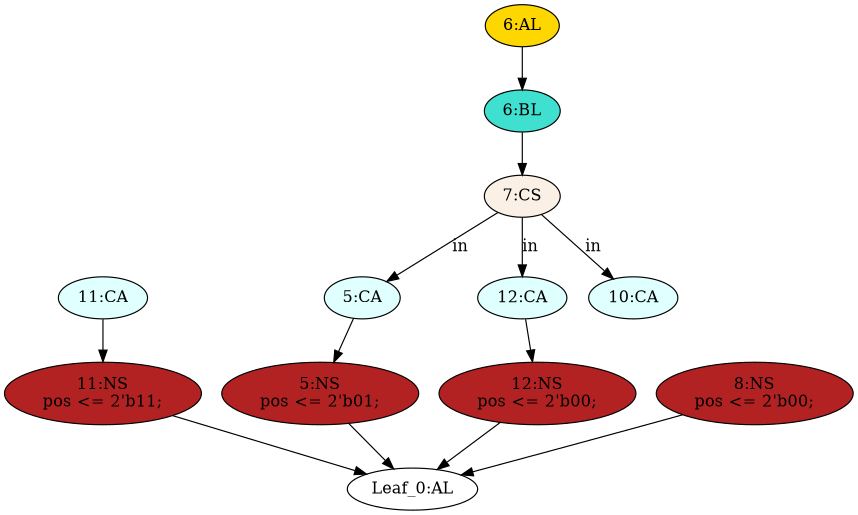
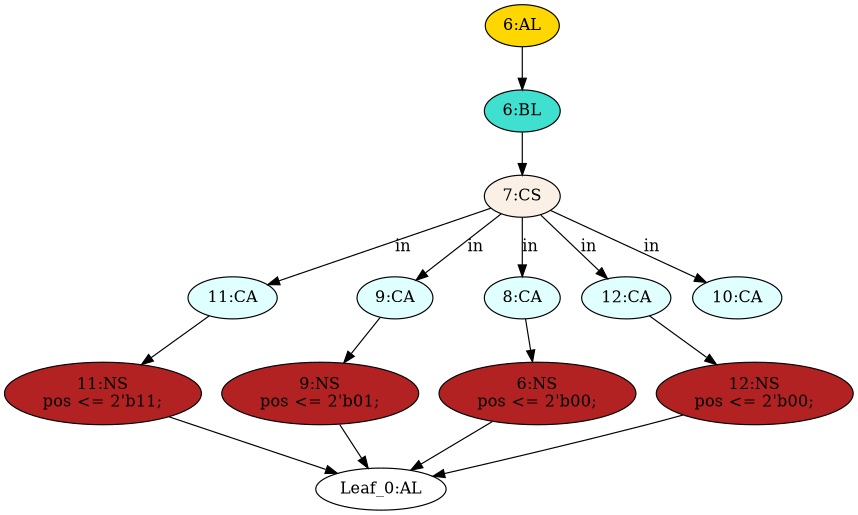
none -> (385, 244)
(362, 298) -> (395, 298)
none -> (522, 298)
(320, 393) -> (320, 393)
(755, 393) -> (537, 393)
